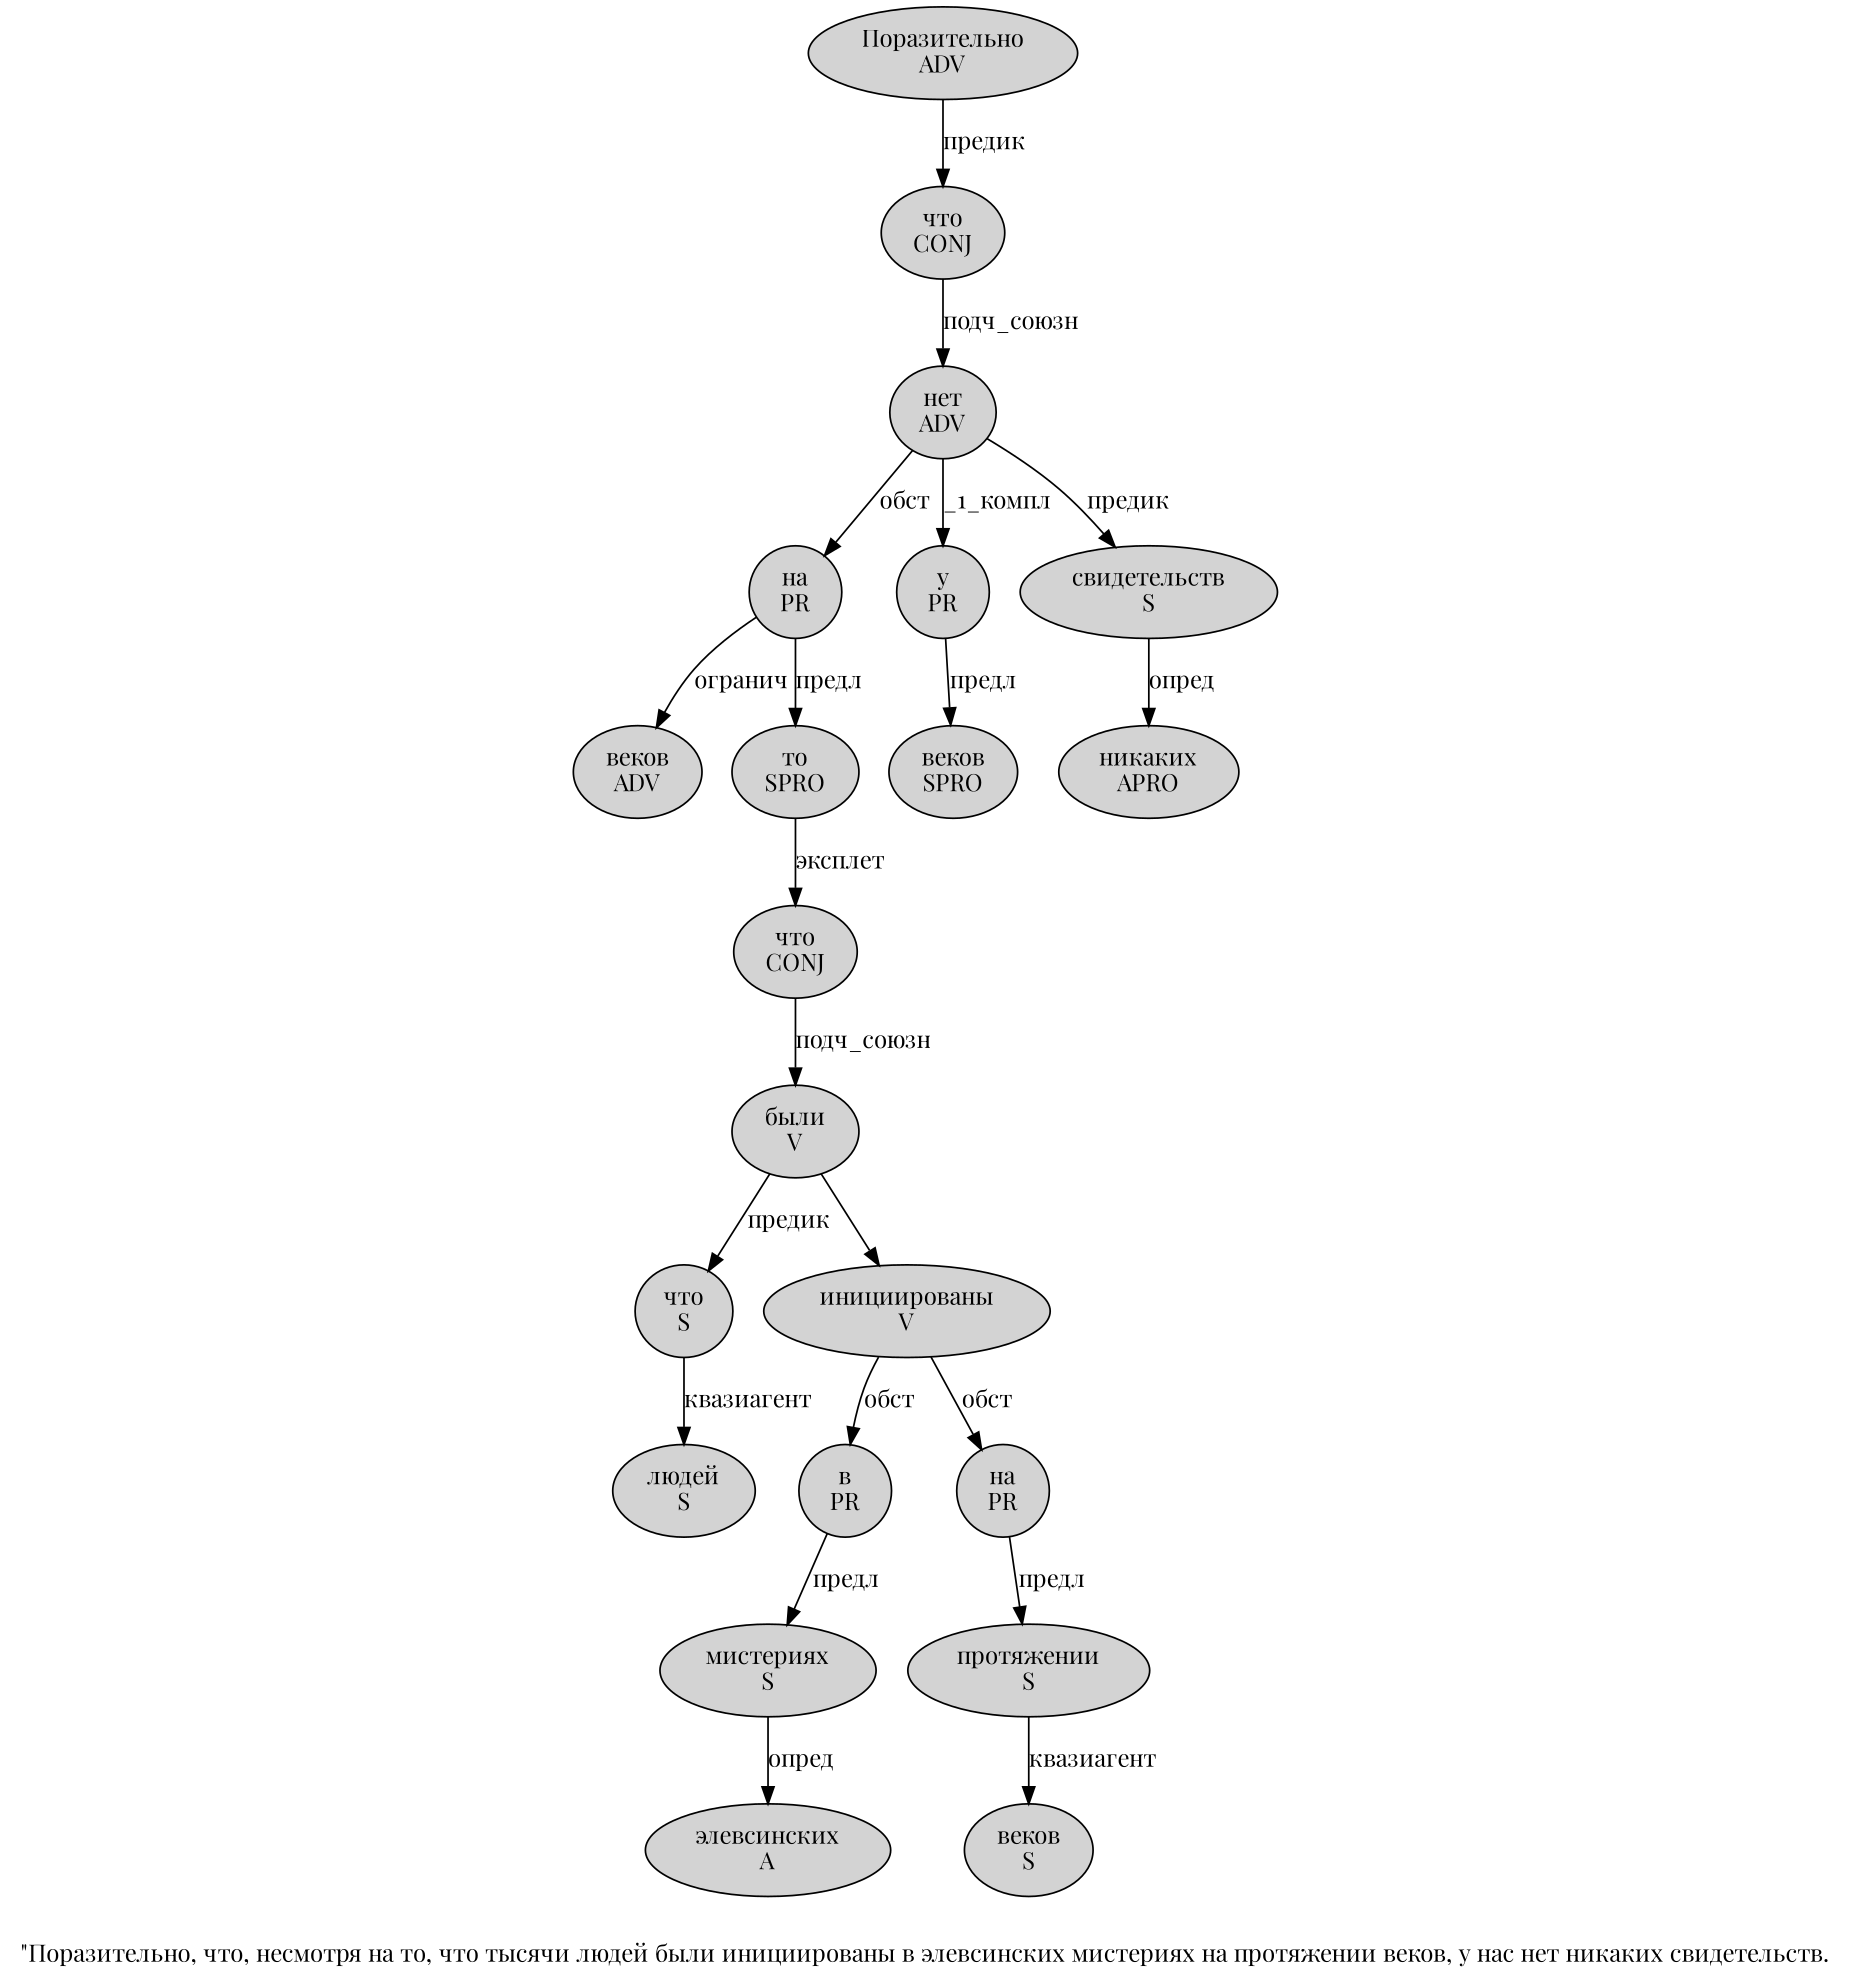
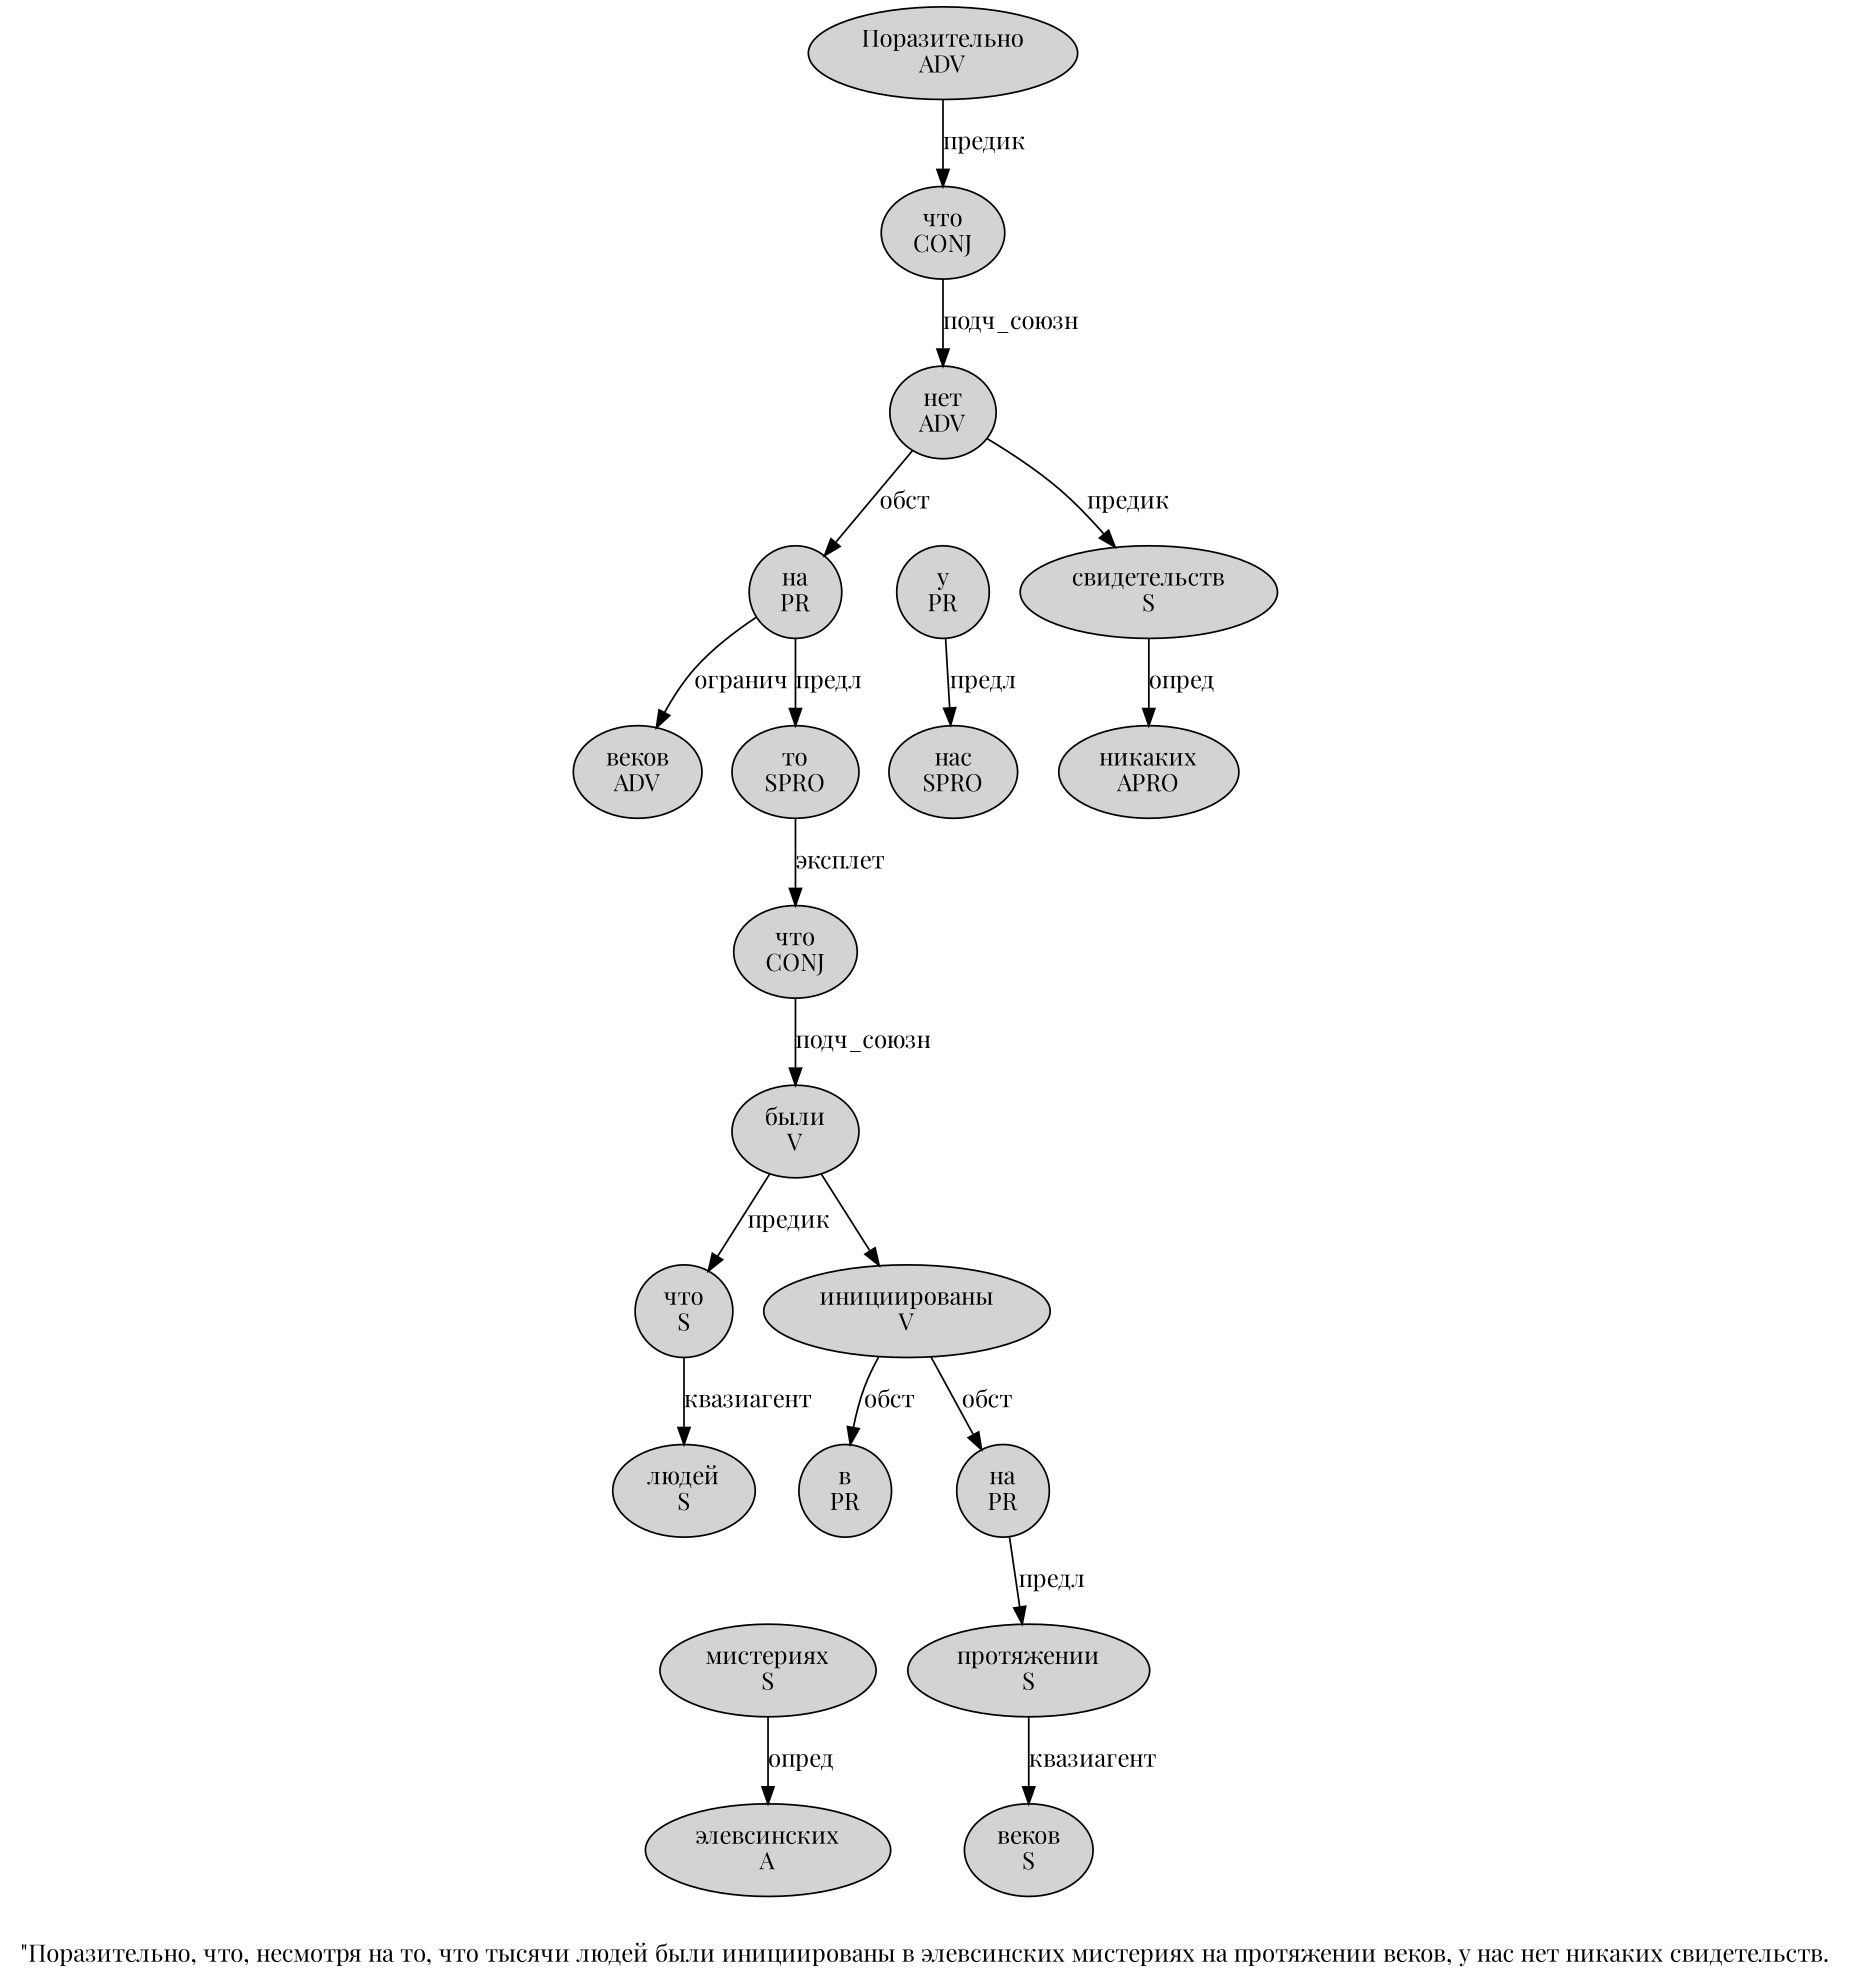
(943, 493) -> none
(953, 772) -> (953, 772)
(811, 1571) -> none
